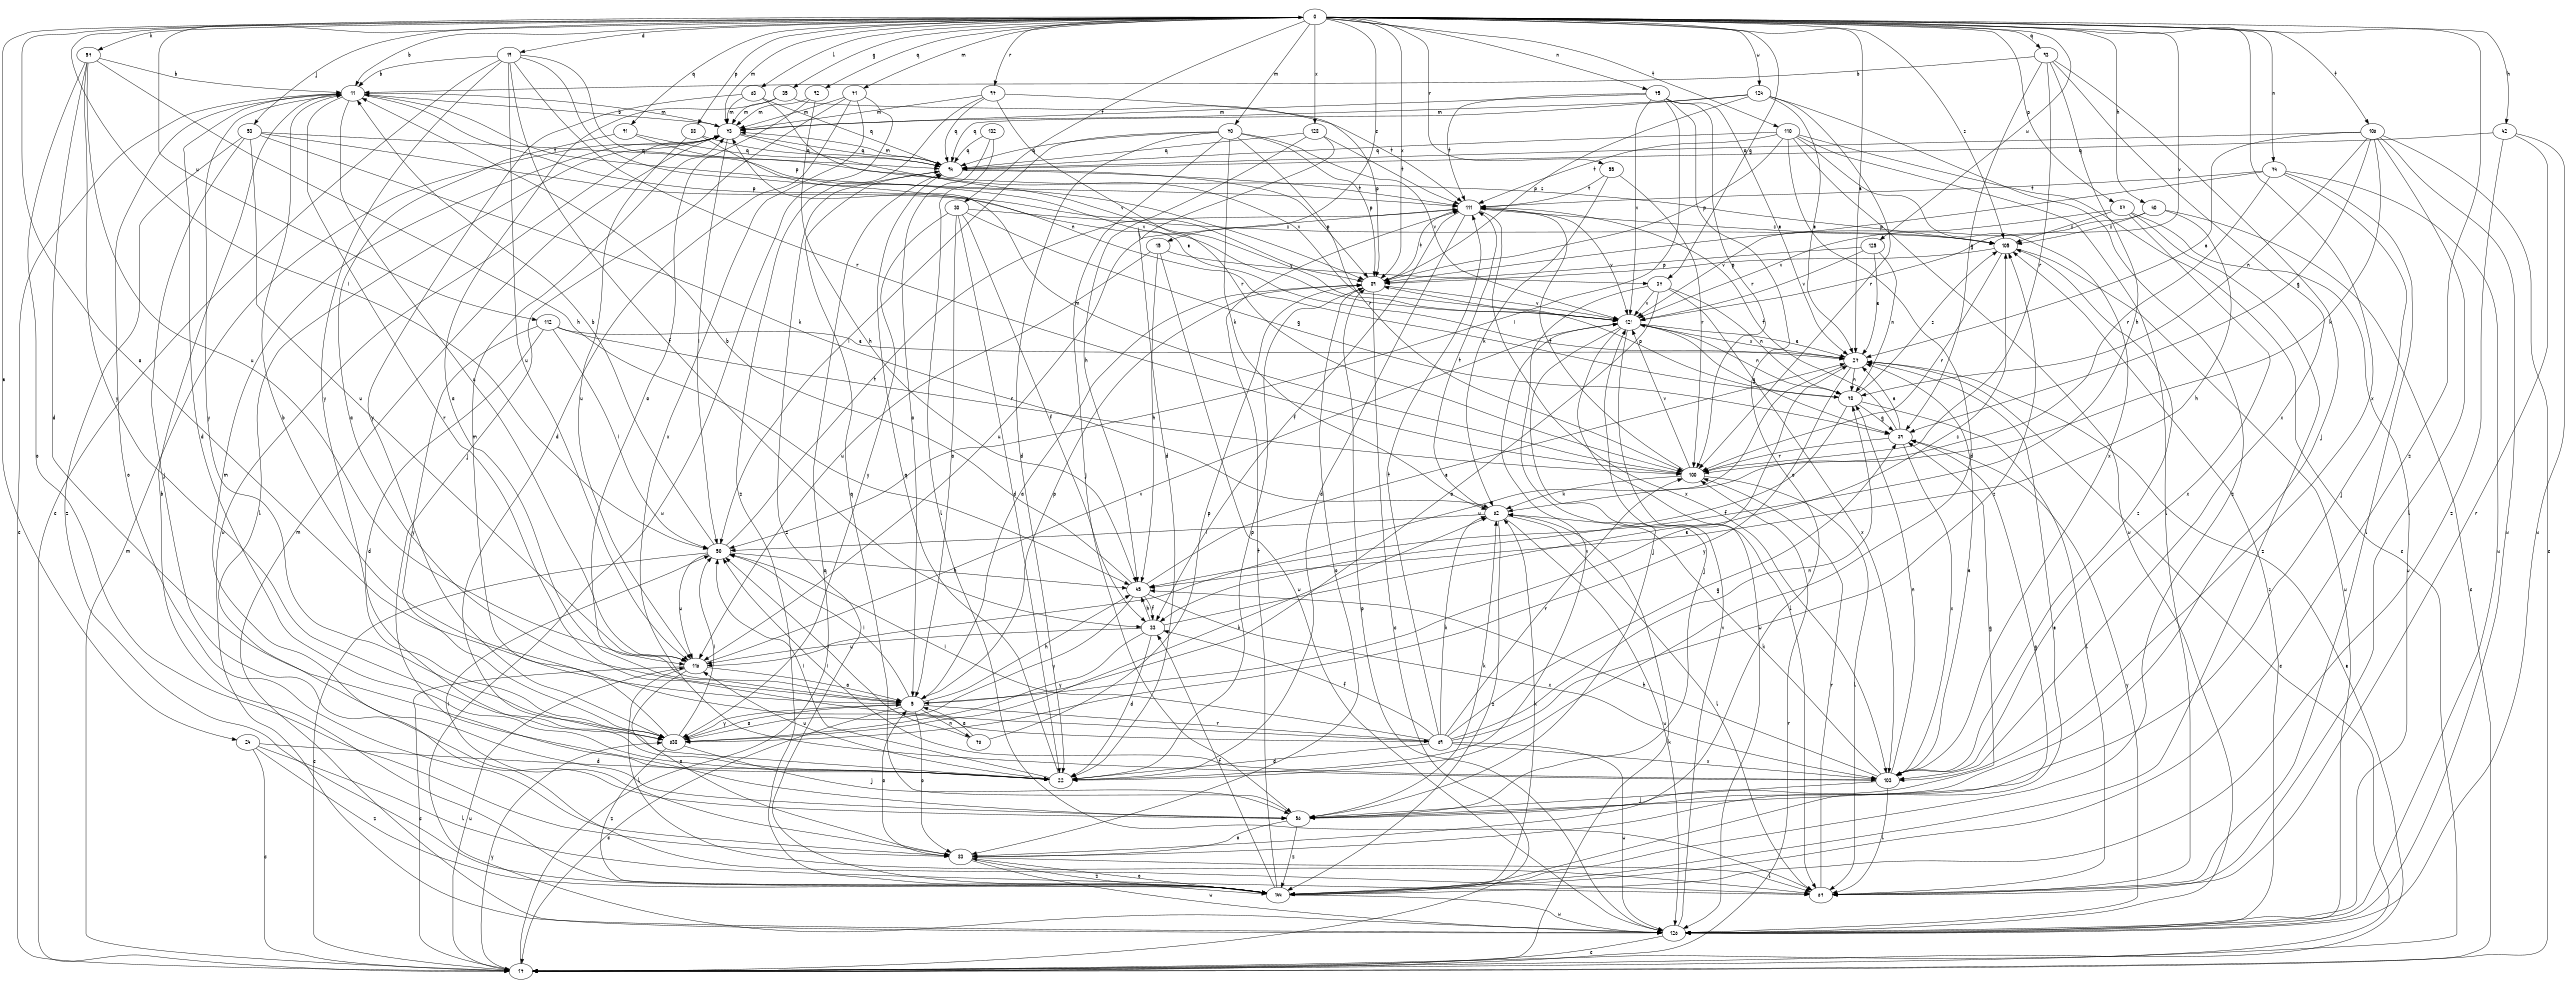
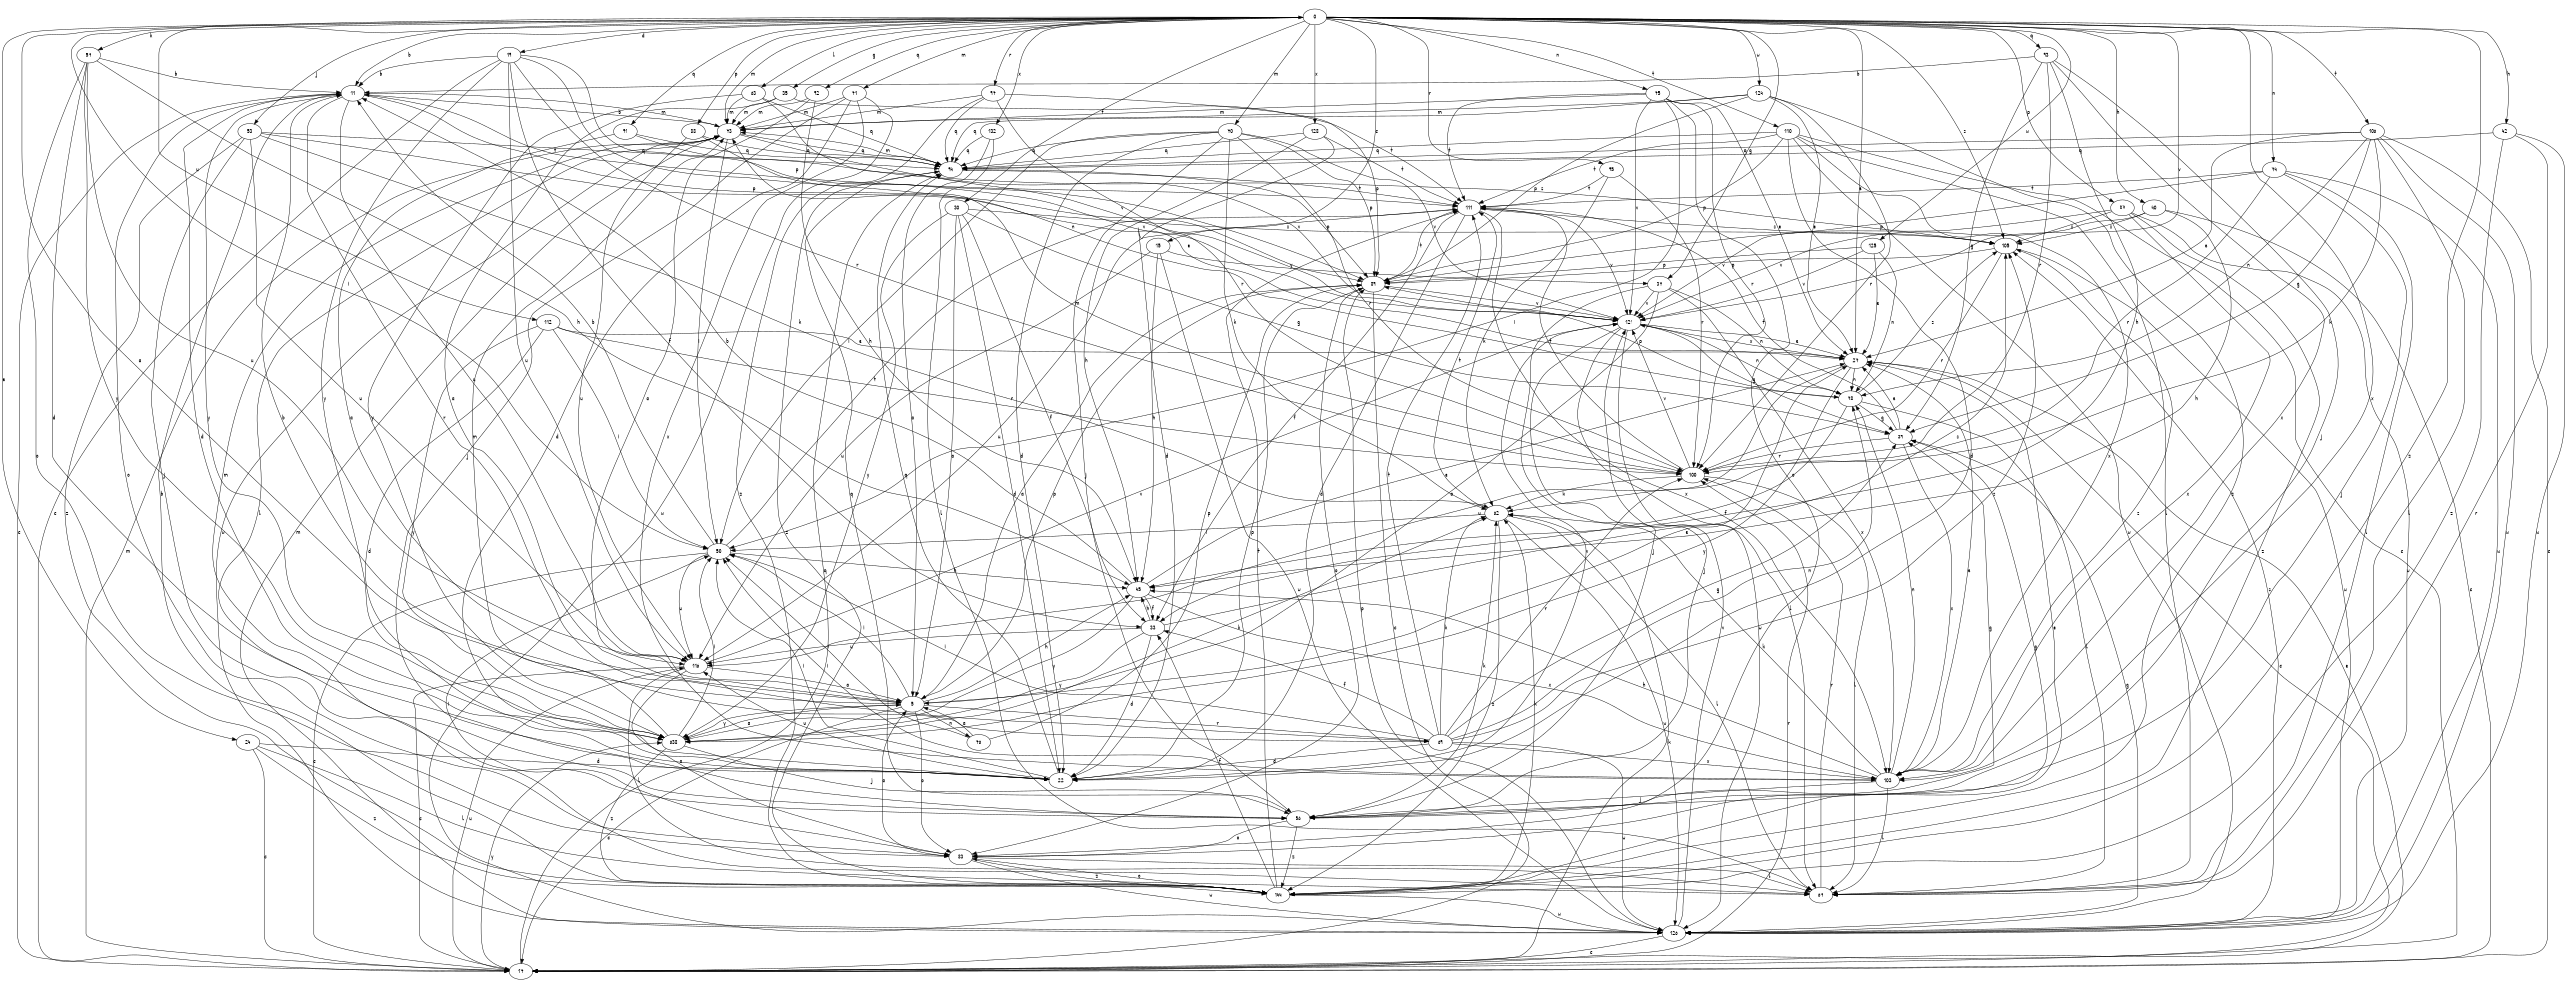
(1401, 122) -> (1041, 33)
(1612, 170) -> (1612, 170)
(2128, 685) -> (2128, 685)
